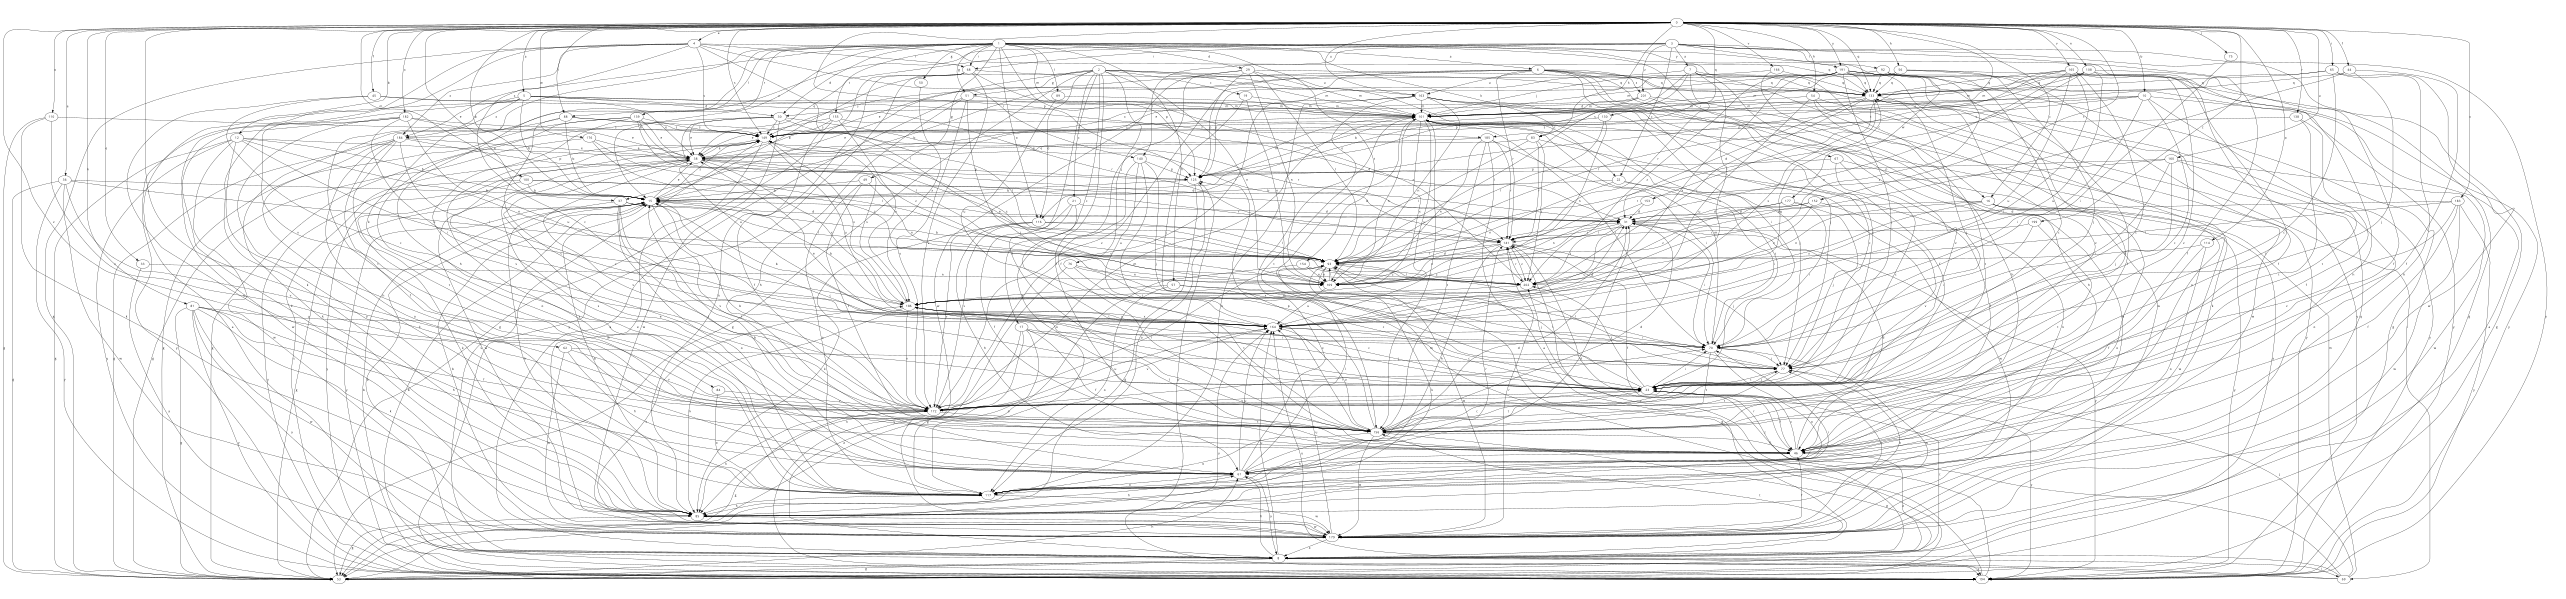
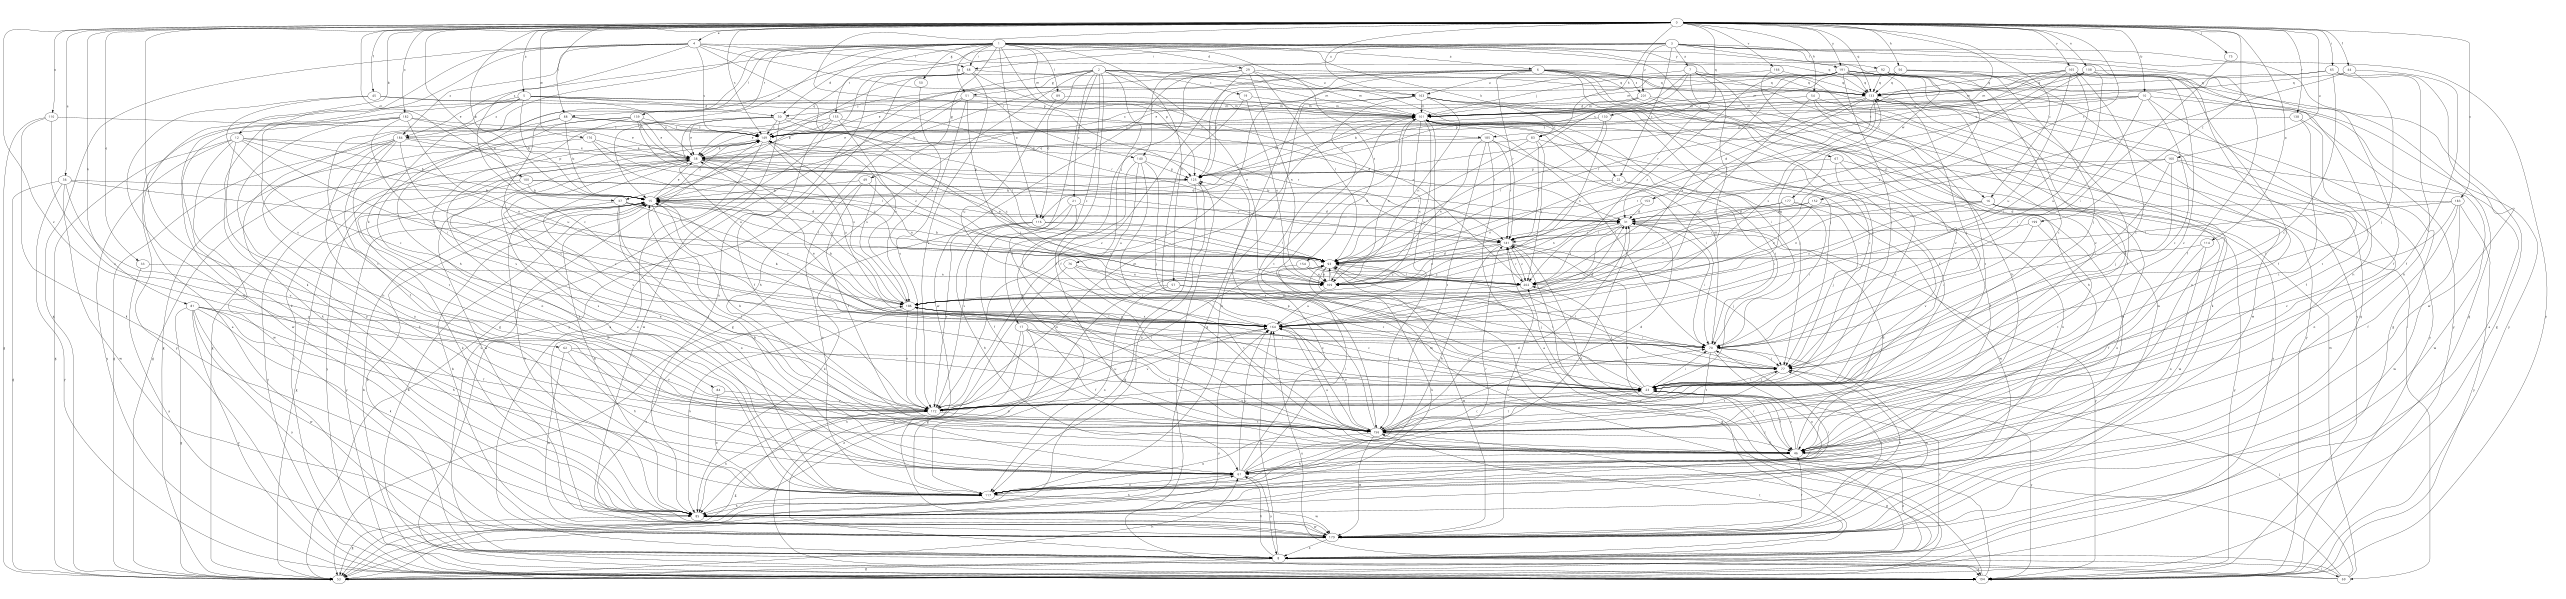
(765, 326) -> (759, 245)
(1314, 430) -> (1521, 445)
none -> (1075, 499)
